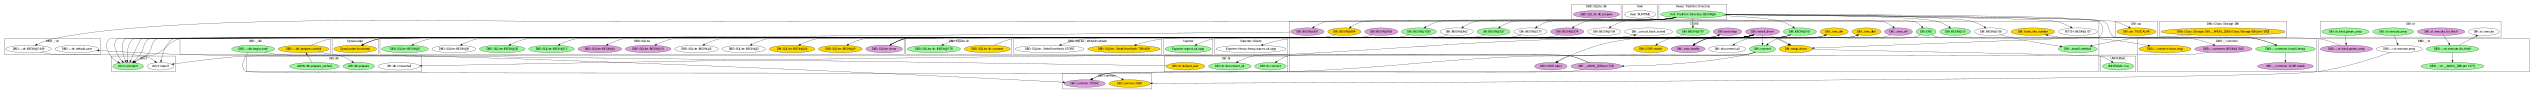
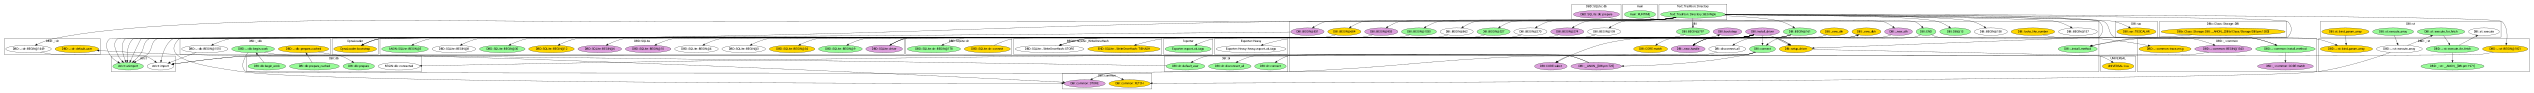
(1693, 7) -> (1693, 7)
(1640, 14) -> (1640, 14)
none -> (1531, 20)
(1694, 24) -> (1694, 24)
(1649, 32) -> none
(1955, 32) -> (1955, 32)
(2078, 32) -> (2078, 32)
(2345, 32) -> (2345, 32)
(2441, 32) -> (2441, 32)
(906, 37) -> (1373, 38)
(1348, 38) -> (1368, 37)
(1356, 38) -> none
(2194, 38) -> (2190, 38)
(1088, 41) -> (1088, 41)
(1251, 41) -> (1251, 41)
(2030, 41) -> (2113, 17)
none -> (2419, 41)
(1478, 43) -> (1477, 55)
(77, 49) -> (77, 49)
none -> (205, 49)
(405, 49) -> (405, 49)
(551, 49) -> (551, 49)
(792, 49) -> (792, 49)
(840, 49) -> (840, 49)
(1124, 49) -> (1124, 49)
(2165, 49) -> (2165, 49)
(2285, 49) -> (2285, 49)
(2346, 49) -> (2346, 49)
none -> (2505, 49)
none -> (1474, 55)
none -> (267, 66)
(314, 66) -> (314, 66)
(399, 66) -> (399, 66)
(1185, 66) -> (1185, 66)
(2118, 66) -> (2118, 66)
(1337, 72) -> (307, 76)
(1130, 84) -> (1130, 84)
